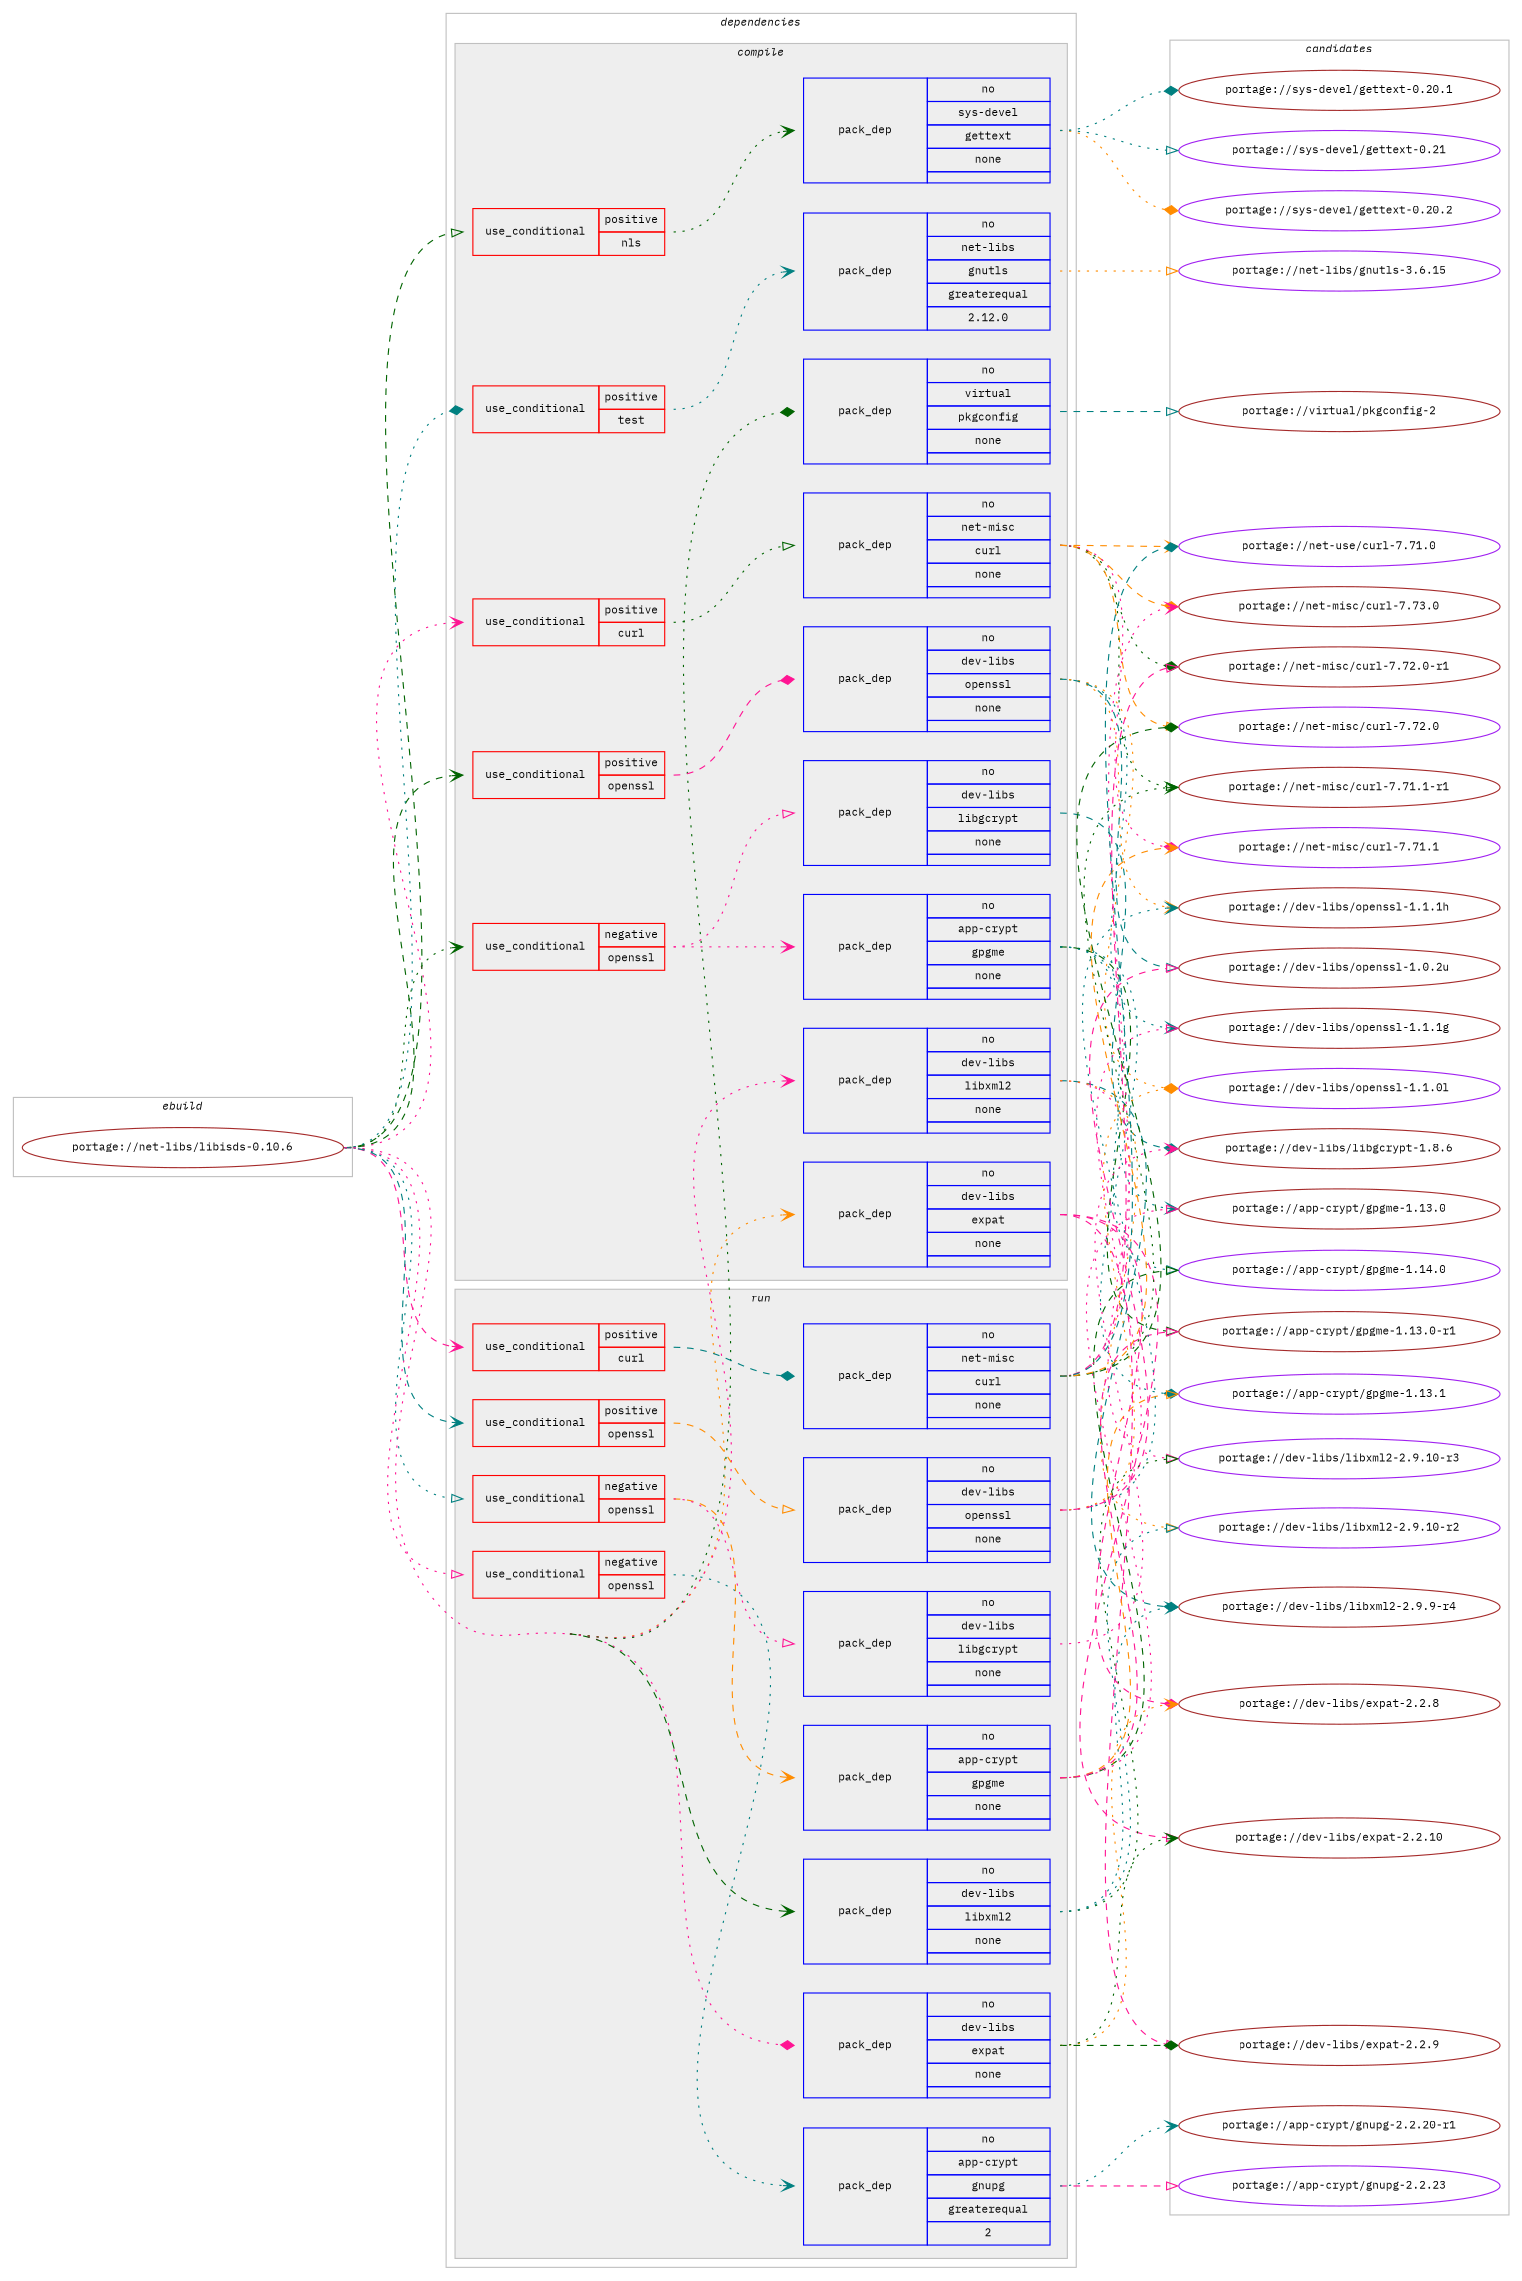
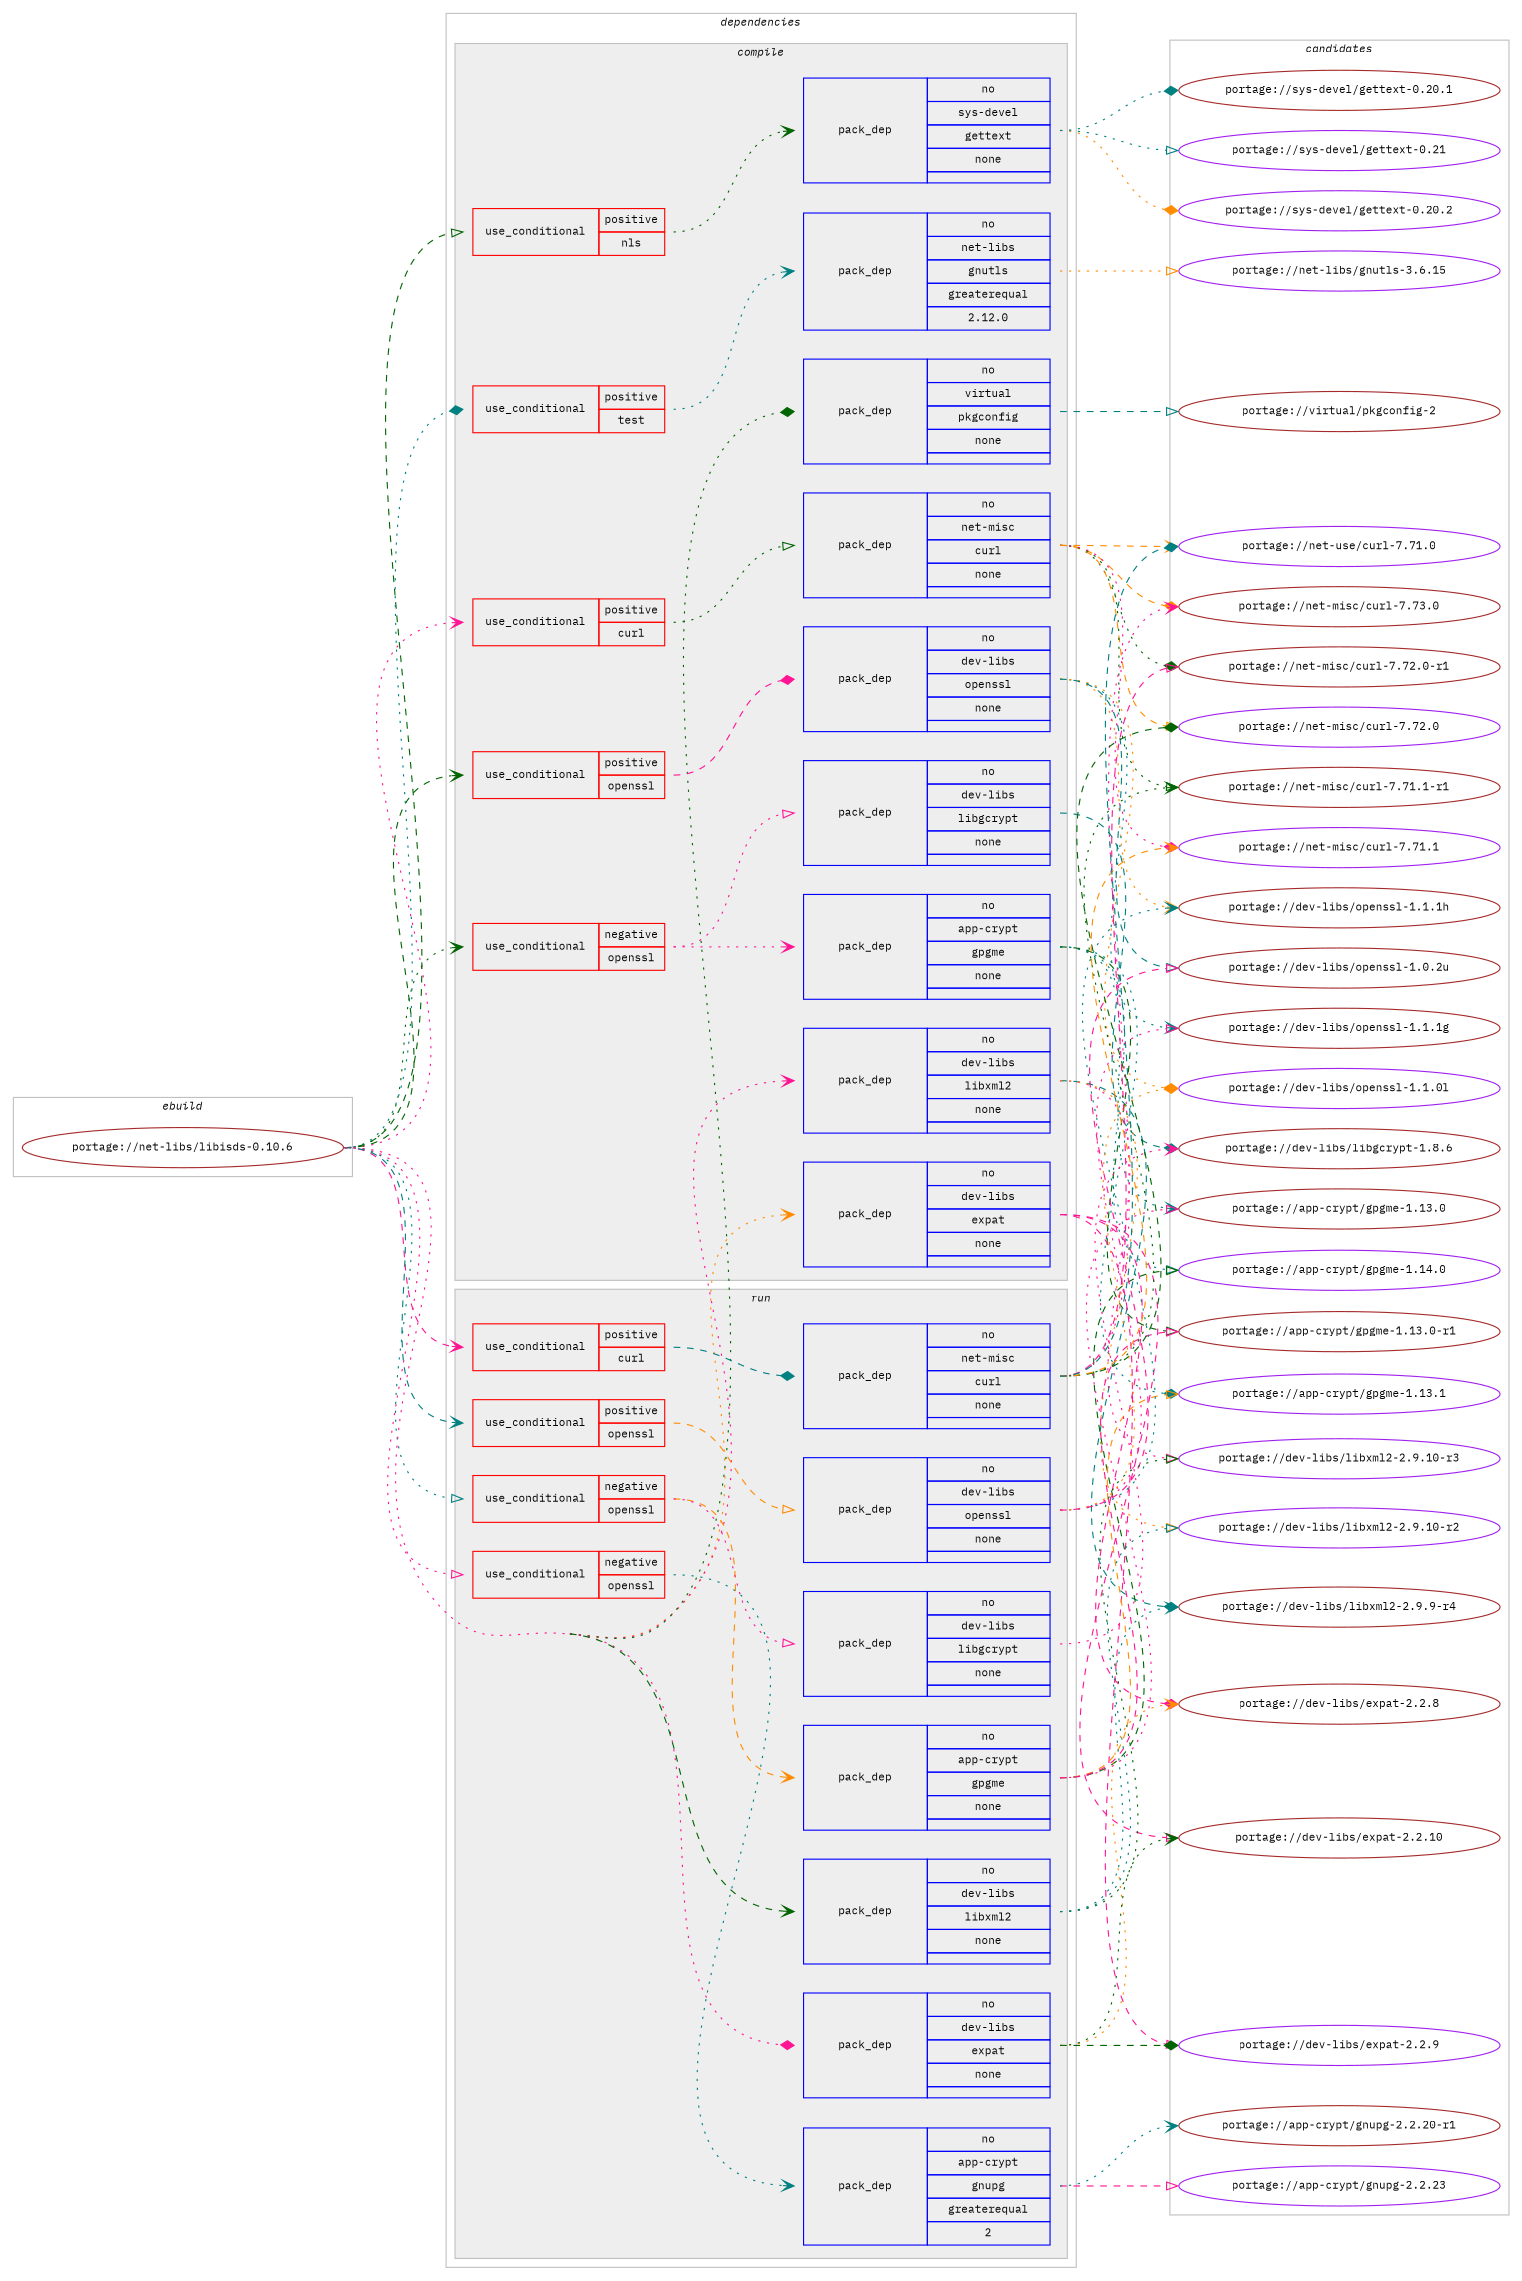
(1339, 2045) -> (1339, 2045)
